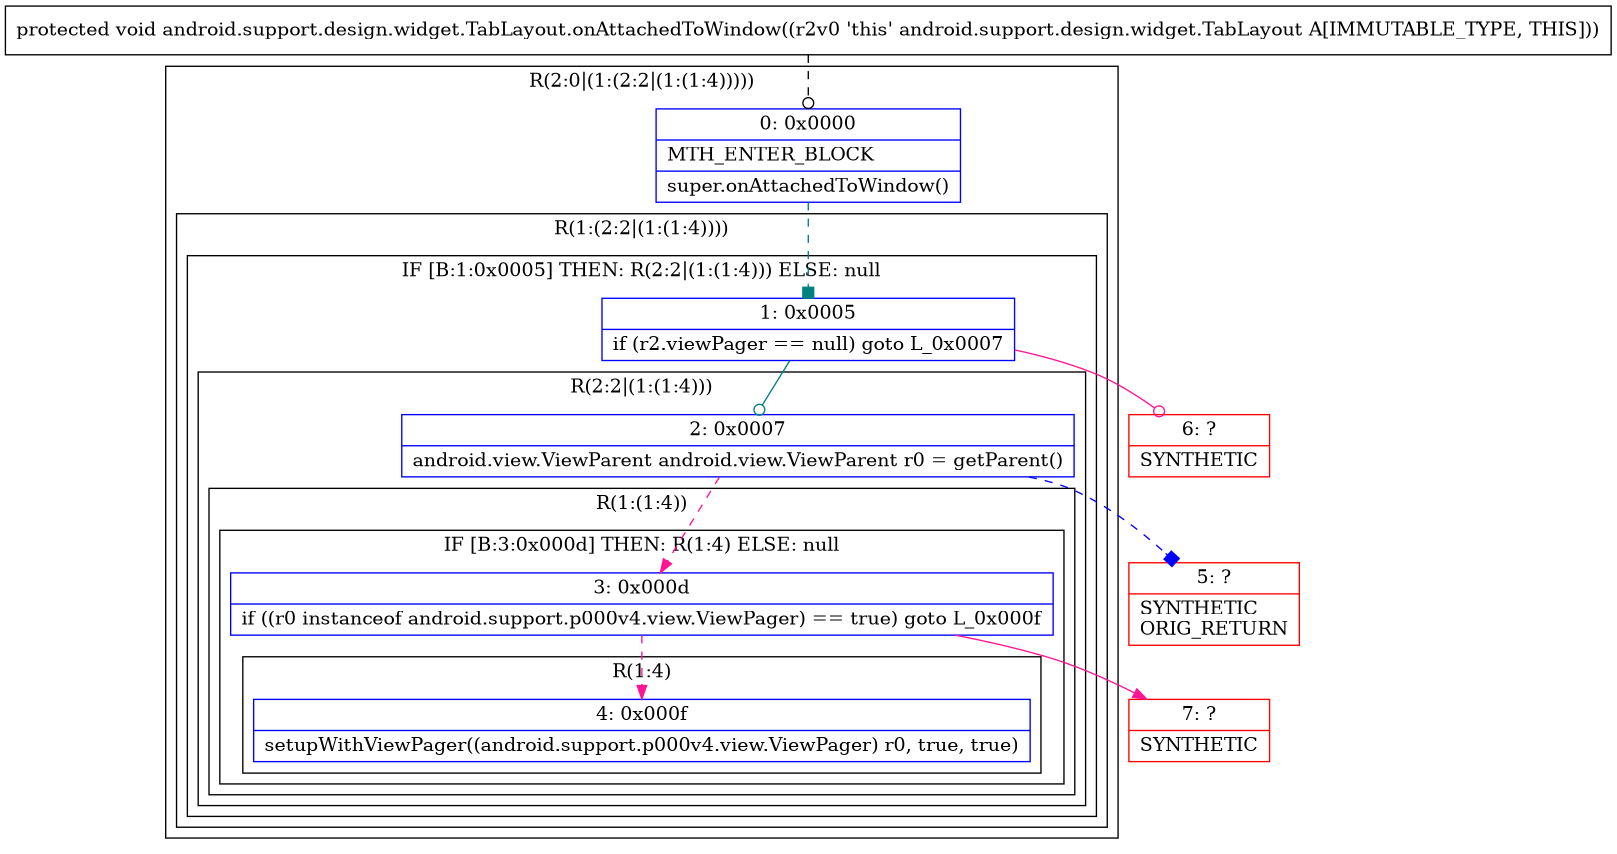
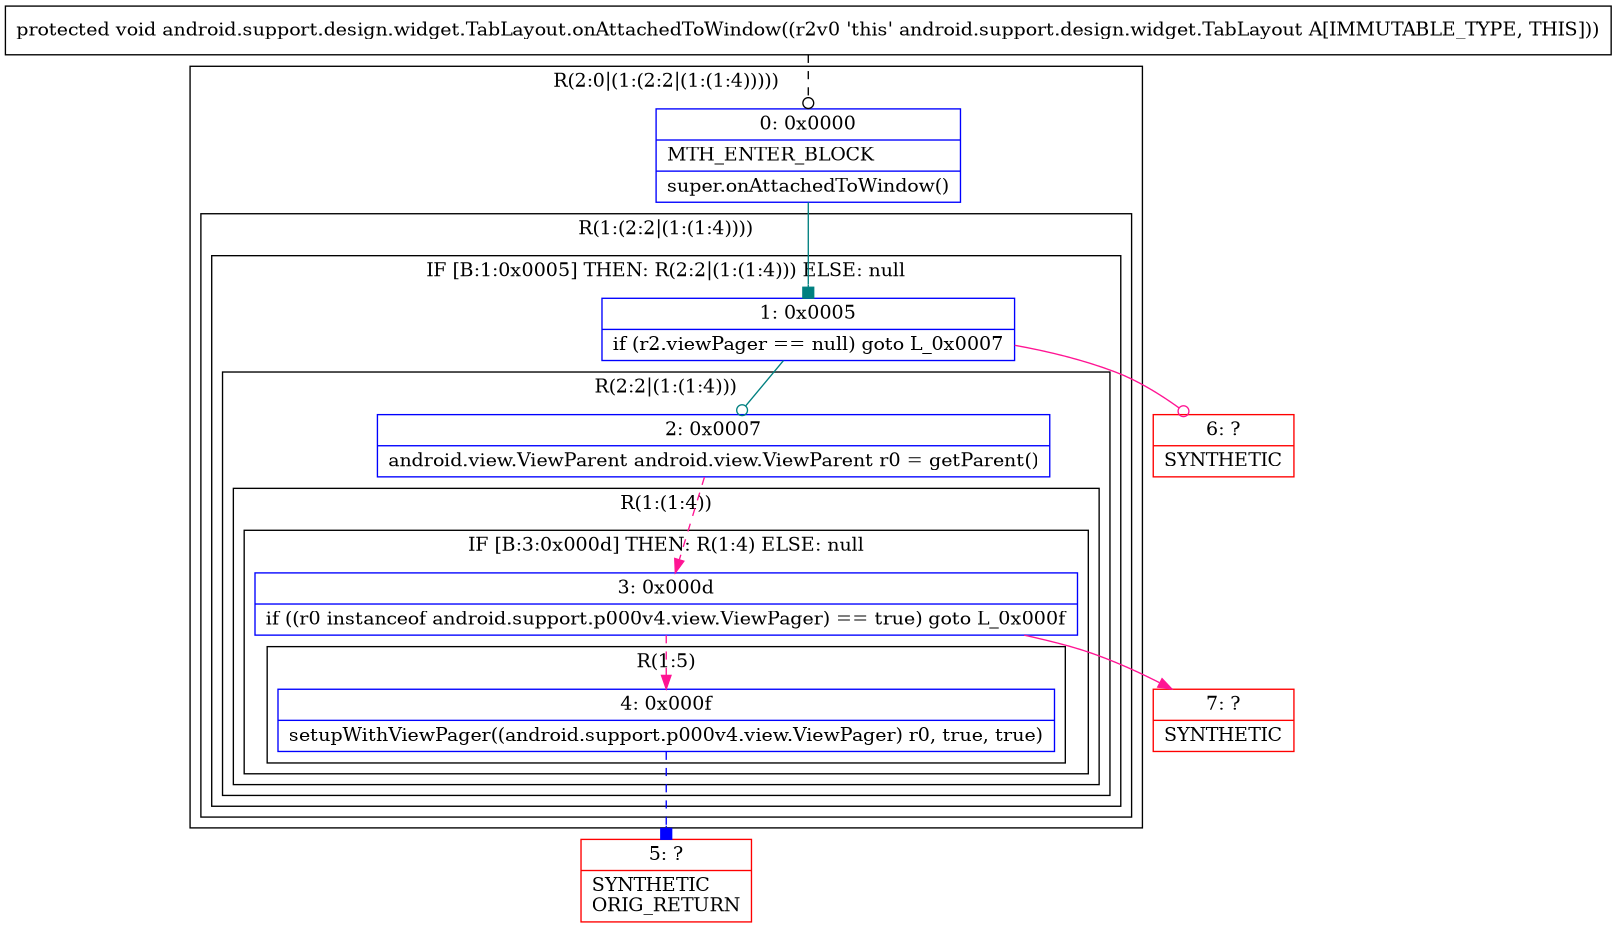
(808, 243) -> (808, 243)
(1129, 523) -> (666, 789)
(642, 672) -> (666, 662)
